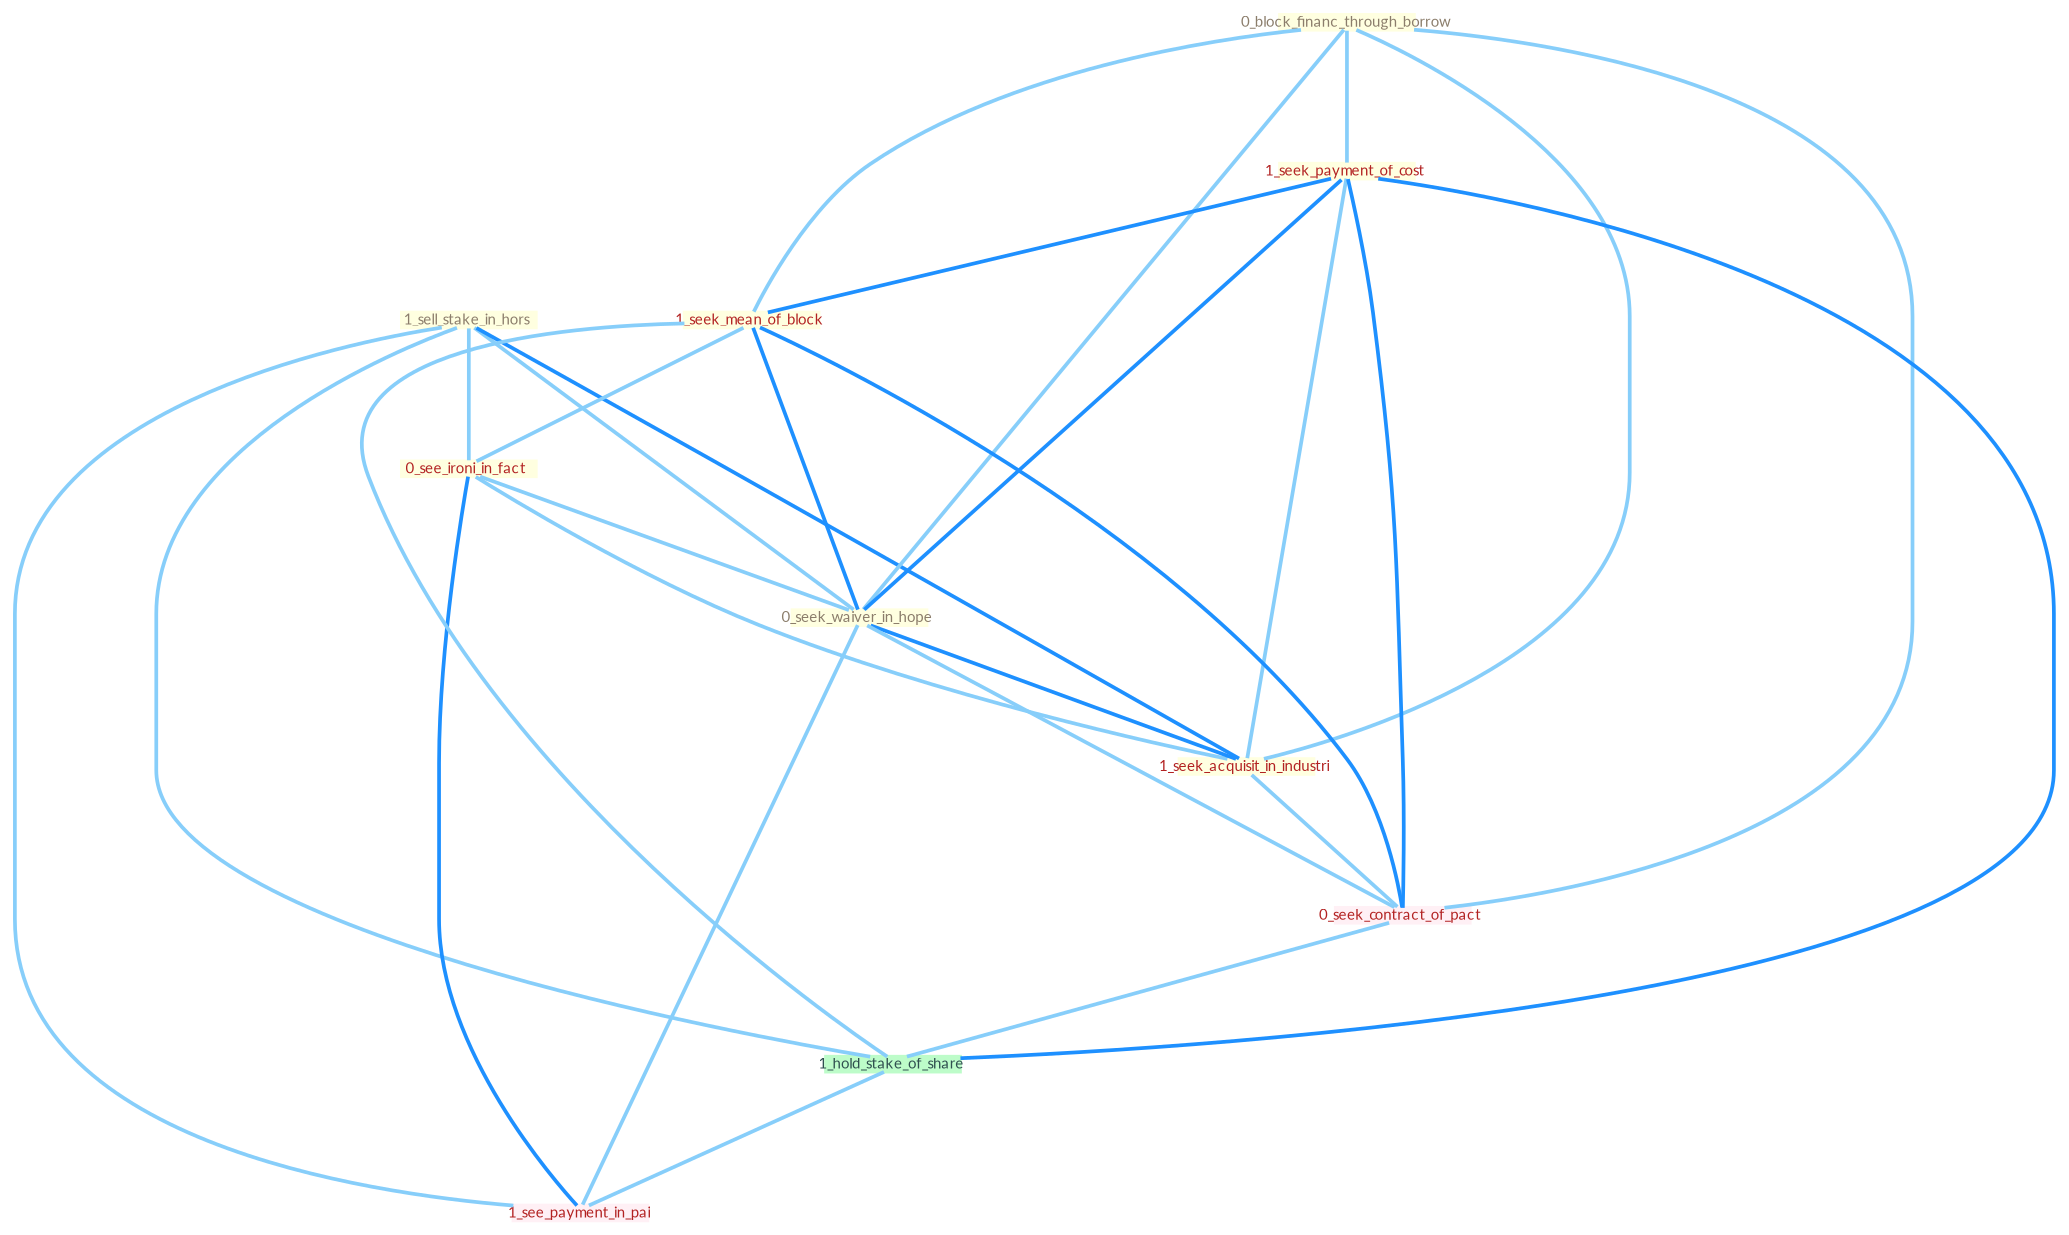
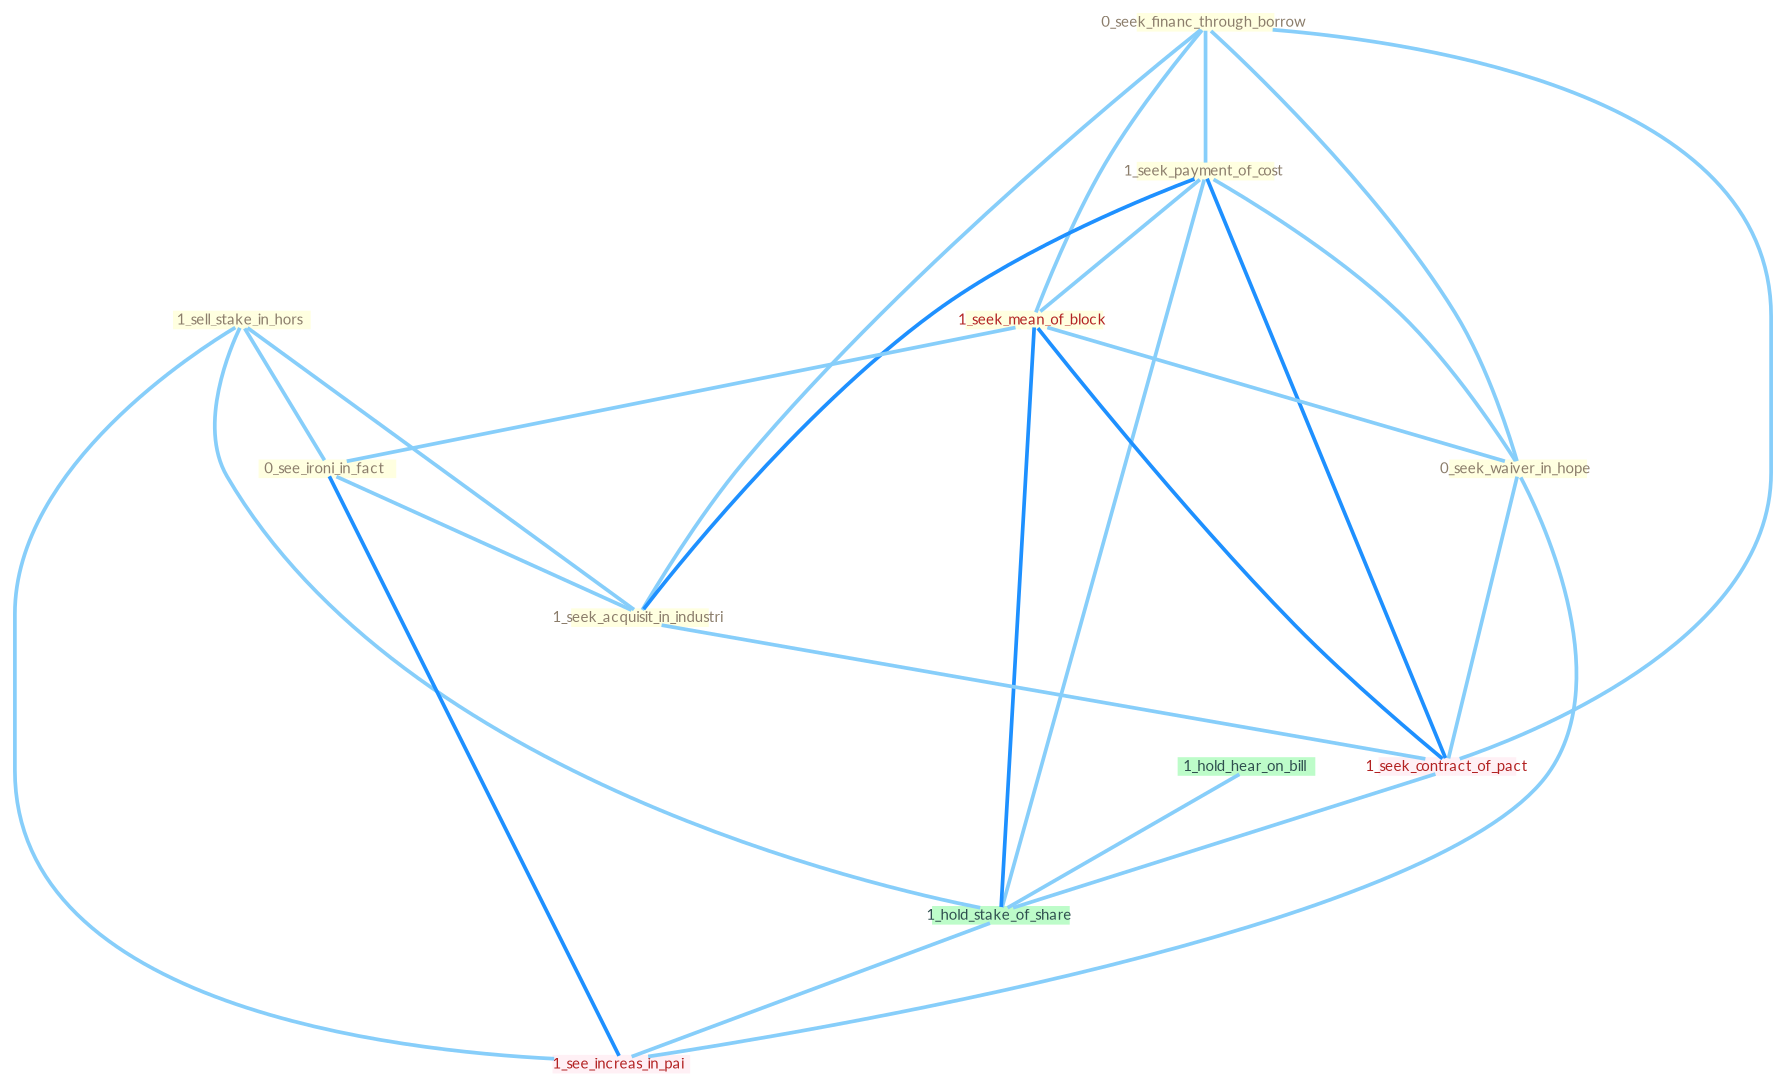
(1347, 22) -> (1206, 22)
(1347, 171) -> (1206, 171)
(1049, 246) -> (1120, 245)
(1103, 395) -> (1384, 299)
(1297, 468) -> (928, 318)
(469, 469) -> (327, 469)
(664, 469) -> none
(806, 469) -> (1265, 391)
(665, 543) -> none
(858, 543) -> (441, 469)
(478, 670) -> (1018, 617)
(1053, 692) -> none
none -> (1246, 766)
(1246, 766) -> (640, 618)
(2021, 839) -> (1103, 543)
(1403, 915) -> (1447, 766)
(580, 1213) -> (621, 1064)
